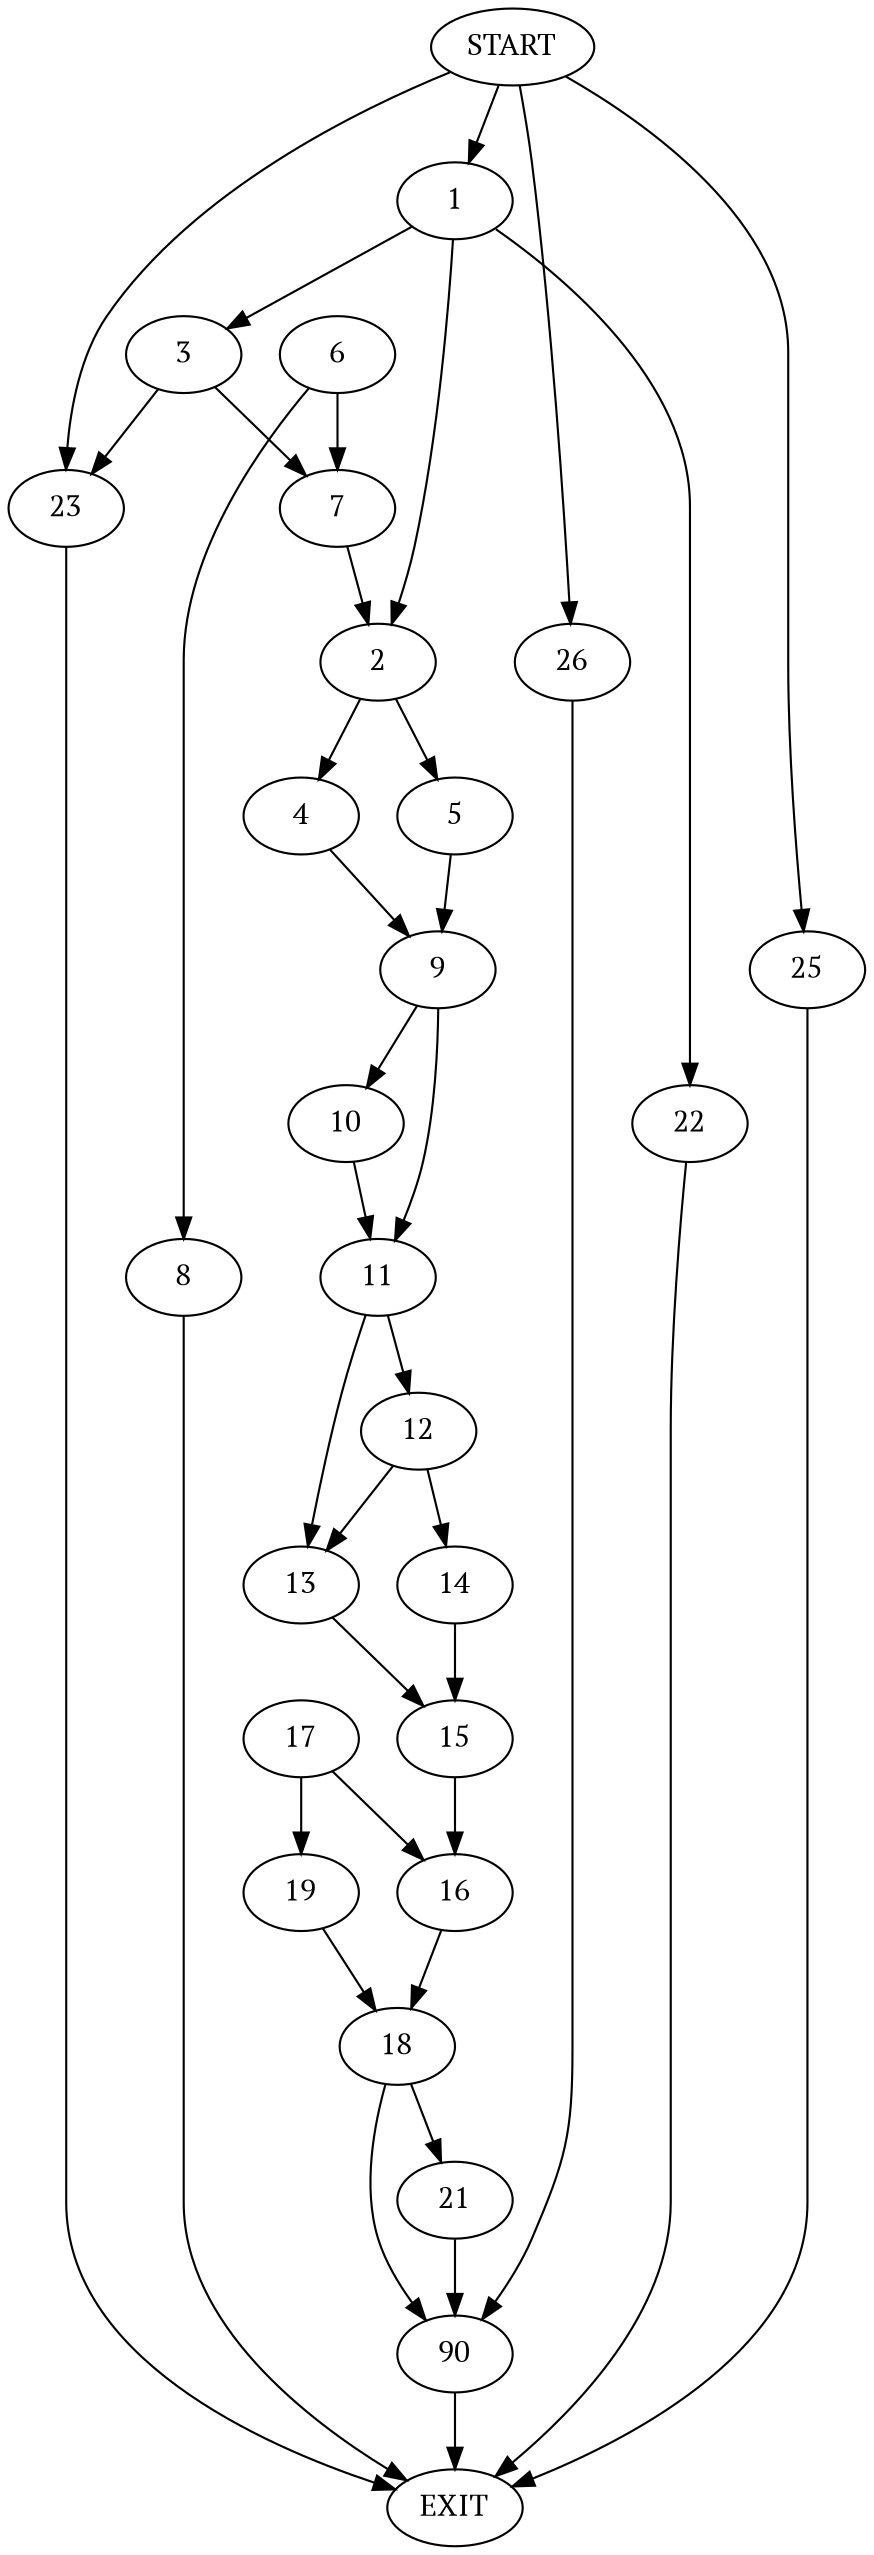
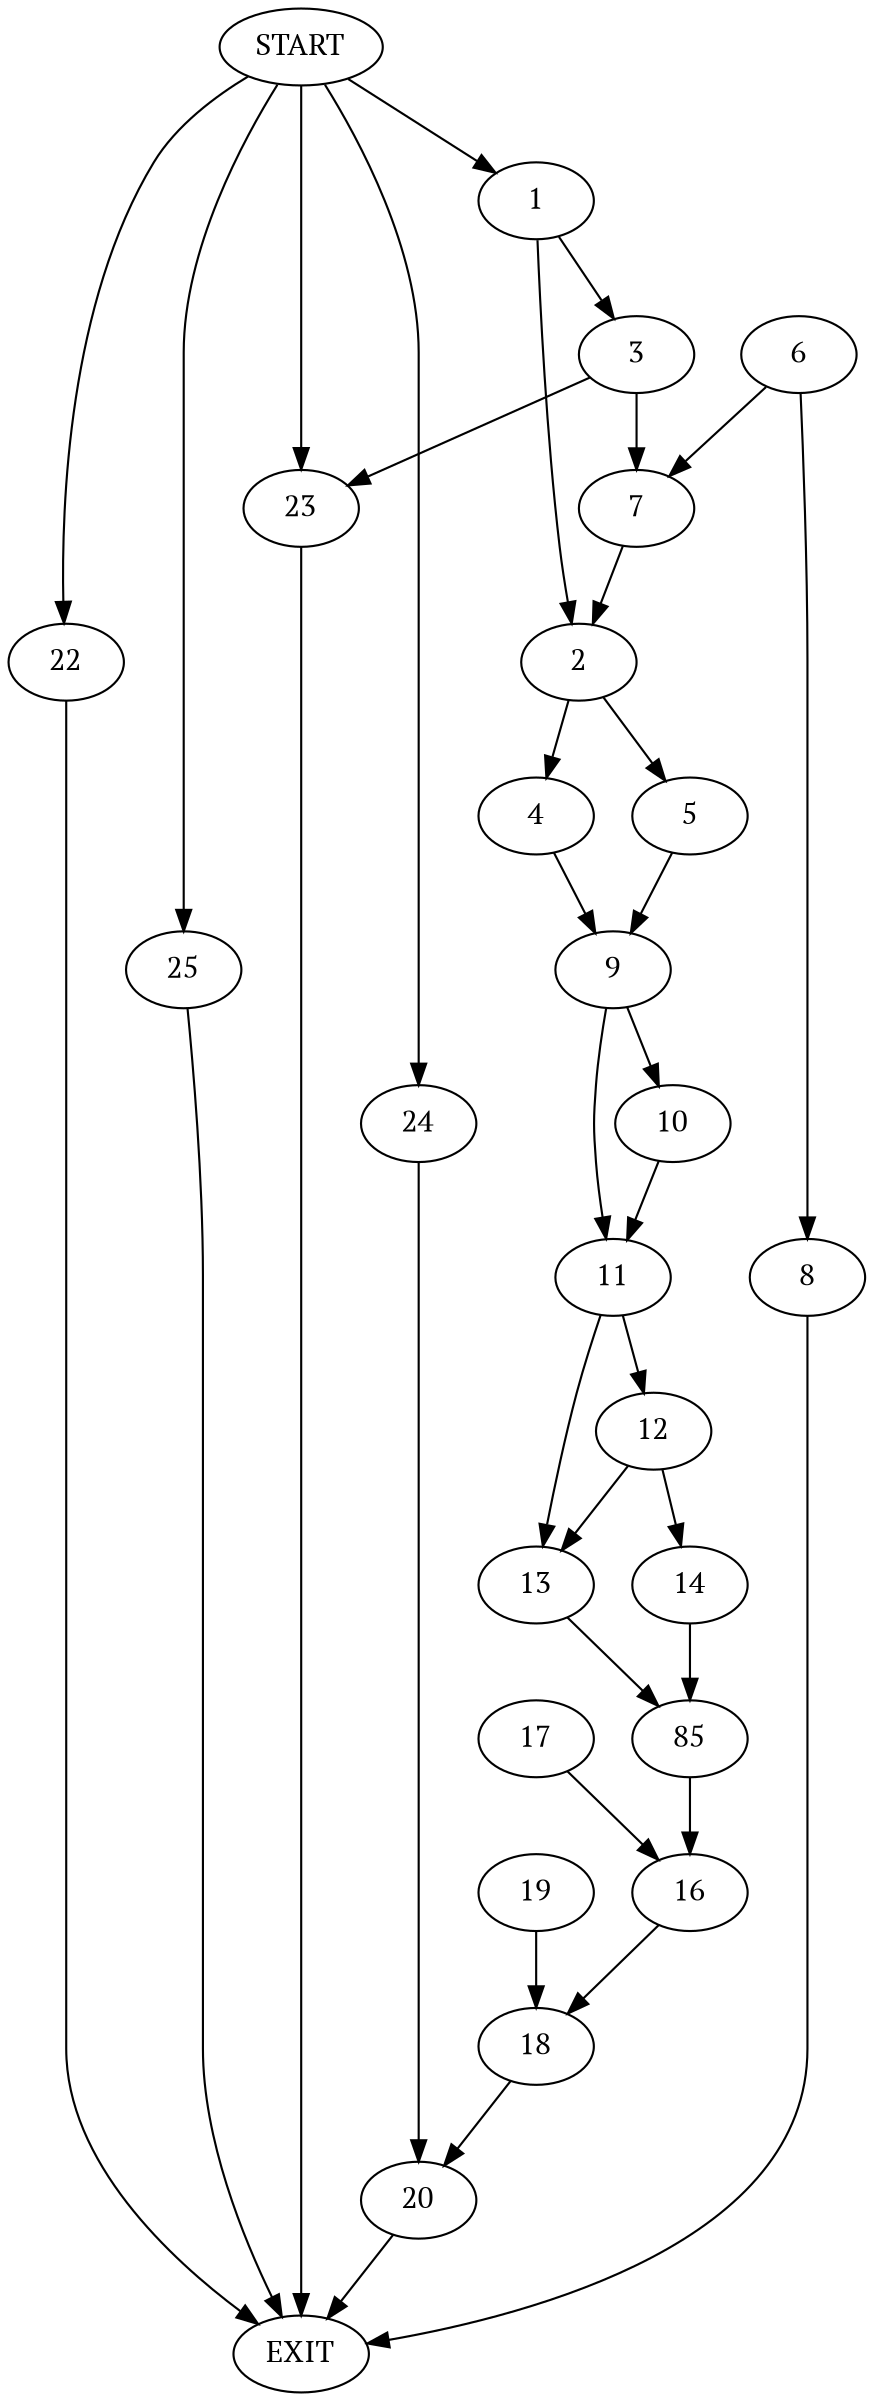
(690, 610) -> (94, 313)
(572, 662) -> (419, 1124)
(455, 1739) -> (690, 1739)
(301, 1805) -> none
(455, 2200) -> none
(455, 2354) -> (419, 2200)
